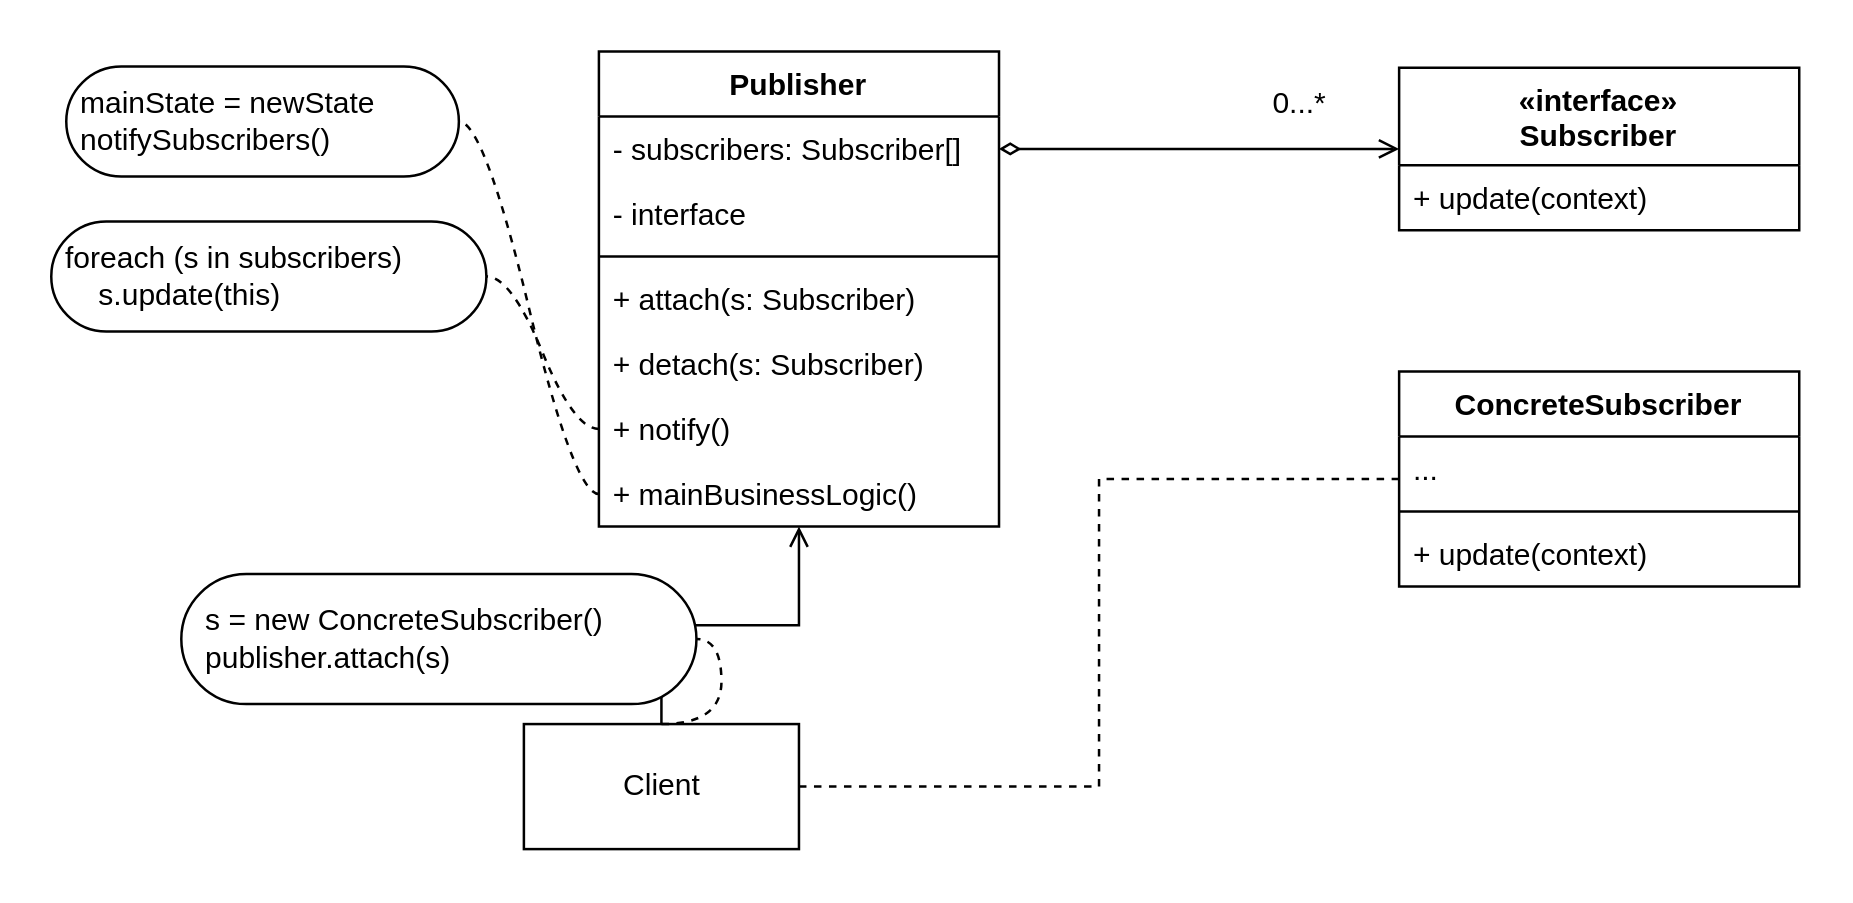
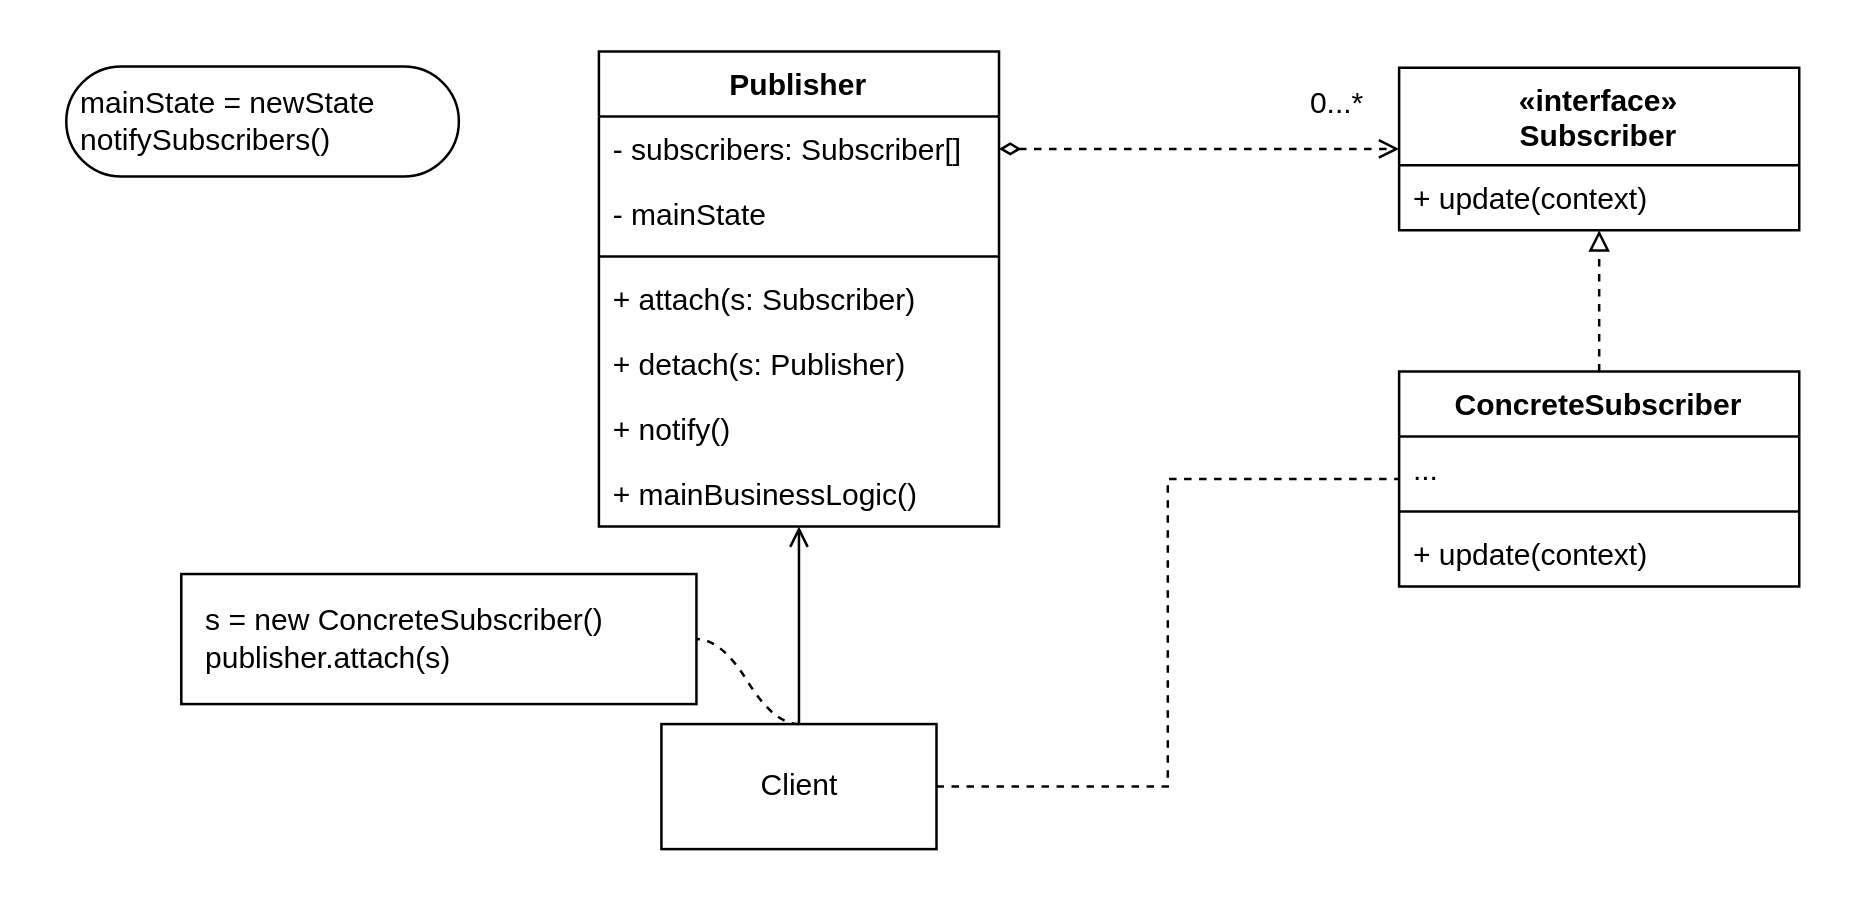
(1298, 104) -> (1335, 104)
(1209, 149) -> (1209, 149)
(697, 215) -> (697, 215)
(505, 219) -> none
(269, 276) -> none
none -> (1599, 311)
(790, 365) -> (778, 365)
(563, 396) -> none
(439, 639) -> (439, 639)
(661, 786) -> (799, 786)
